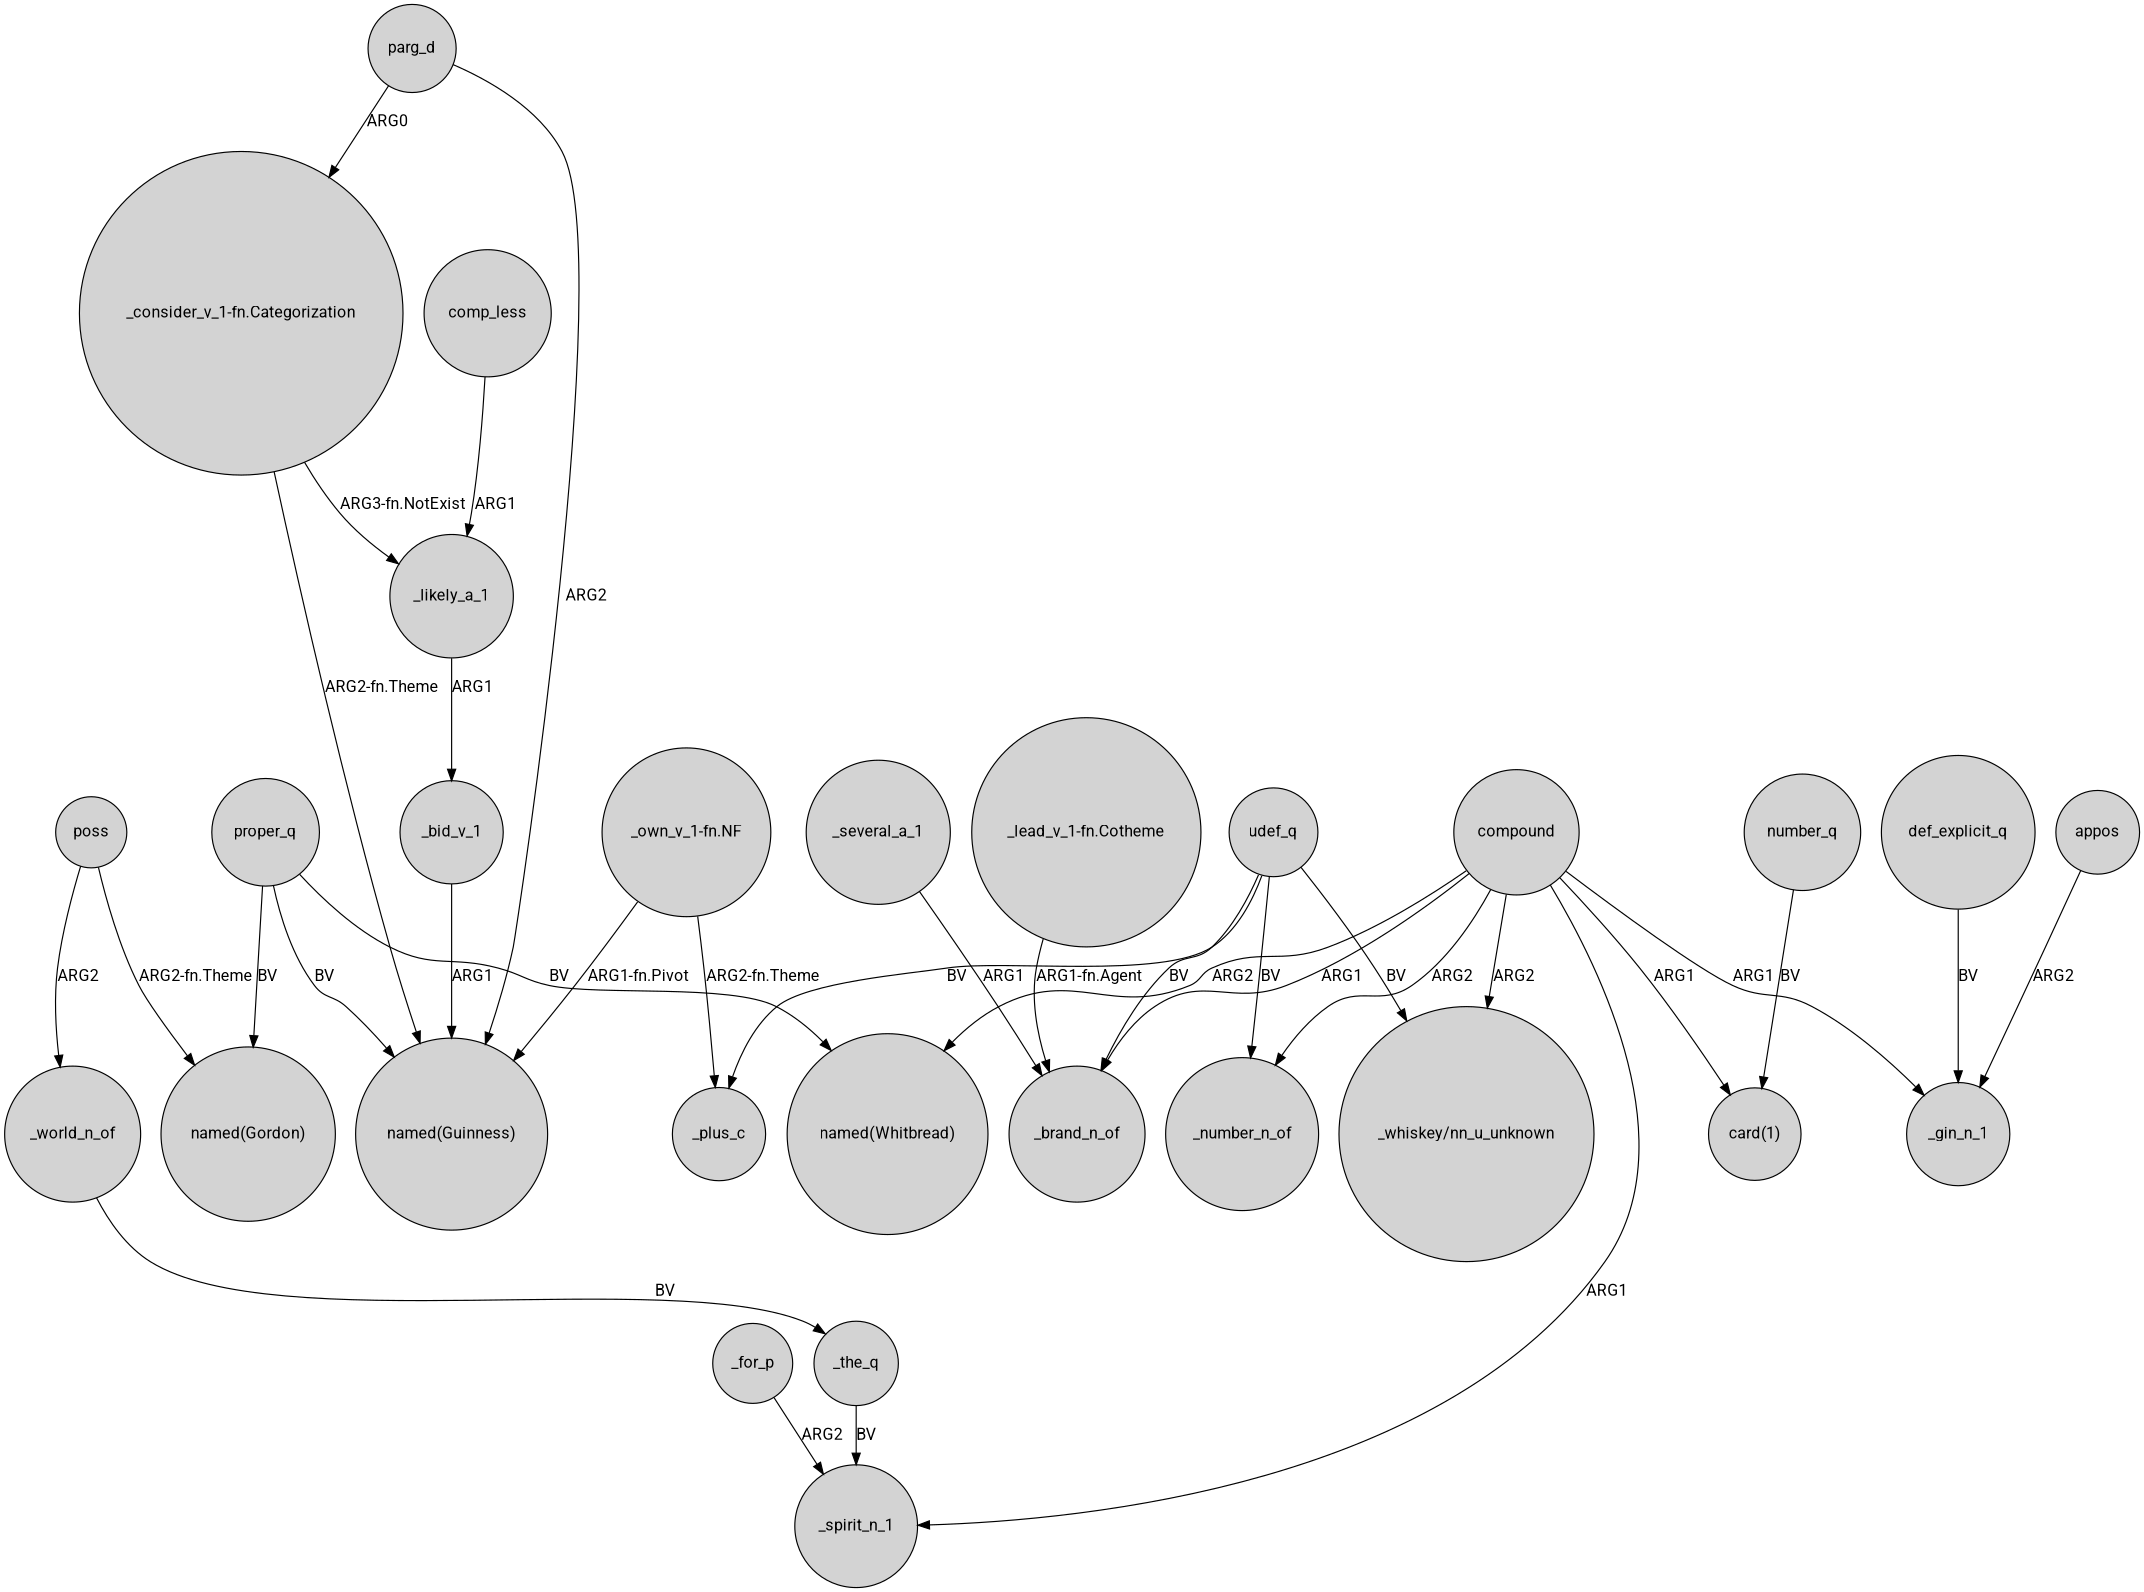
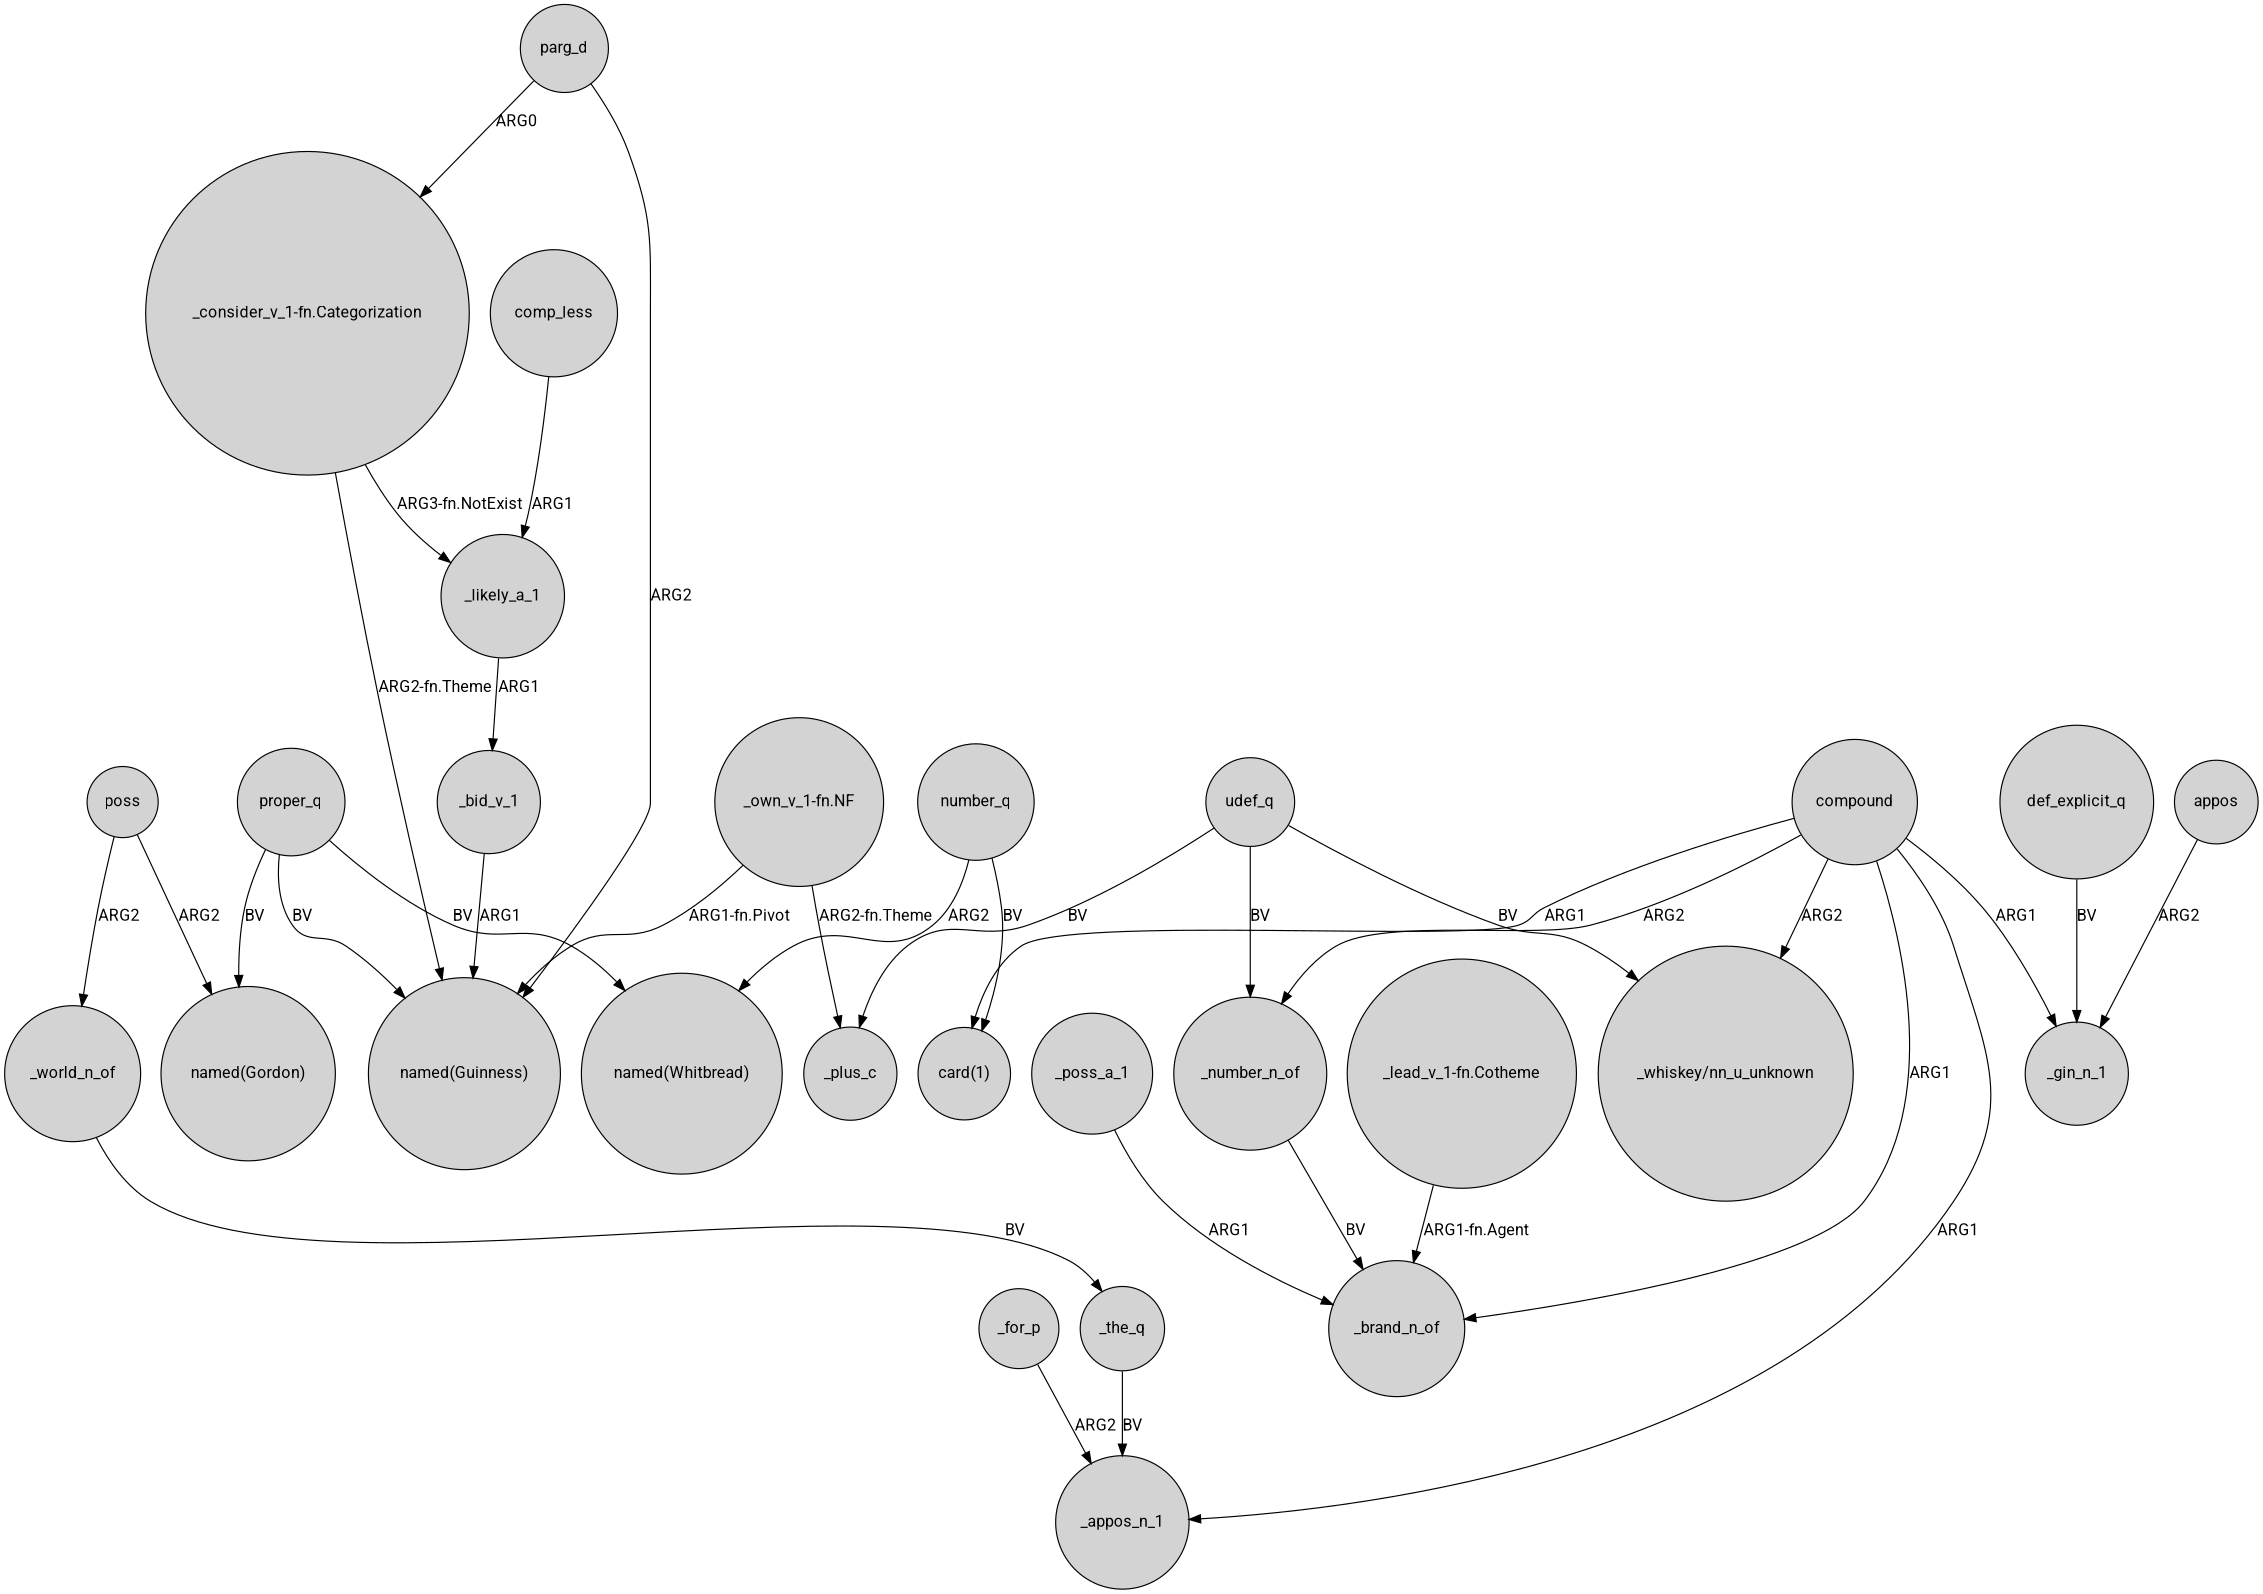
(878, 832) -> (1092, 1074)
(1169, 968) -> (1323, 1200)
(1210, 969) -> (873, 940)
(196, 977) -> (199, 916)
(856, 1526) -> (1122, 1522)
